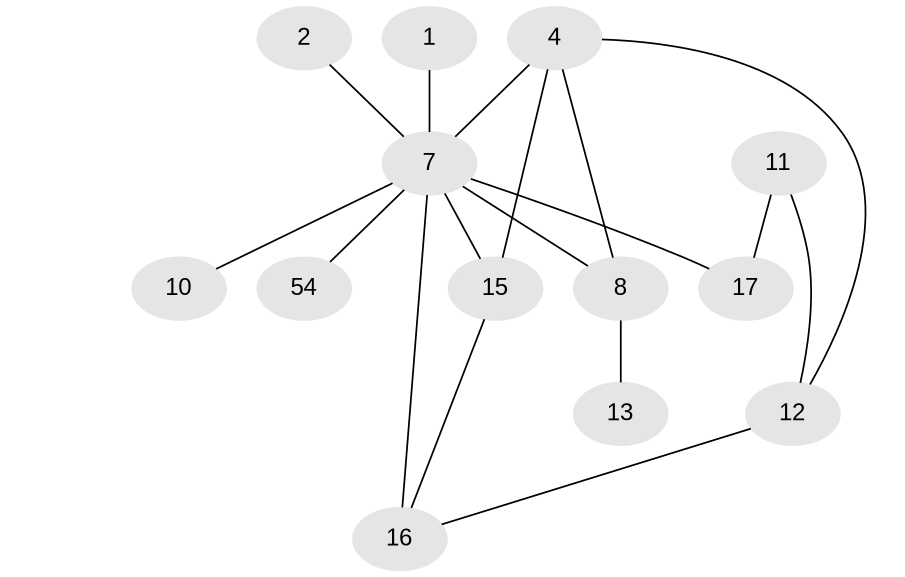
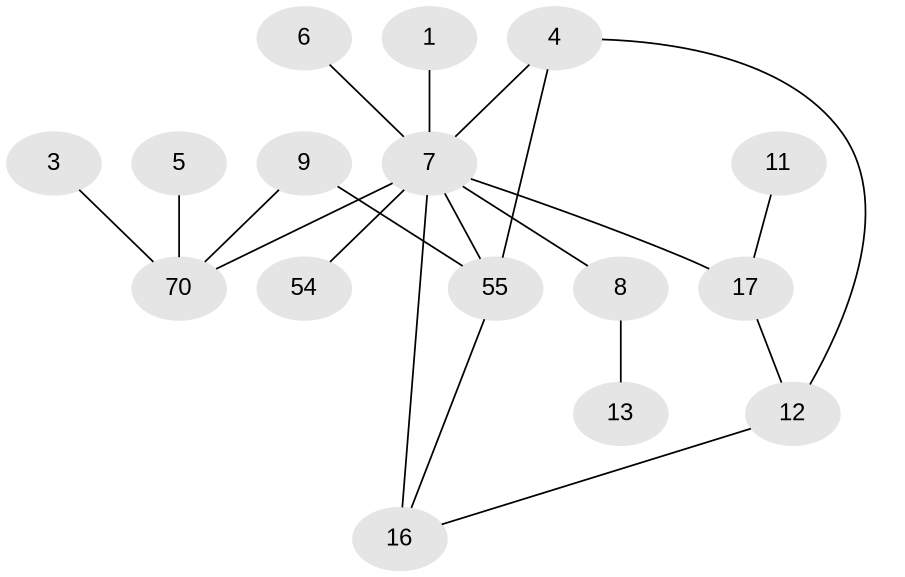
(304, 38) -> (304, 38)
none -> (54, 163)
none -> (179, 163)
none -> (304, 163)
(588, 163) -> none
(811, 288) -> (769, 351)
(179, 289) -> (179, 289)
(496, 289) -> (496, 289)
